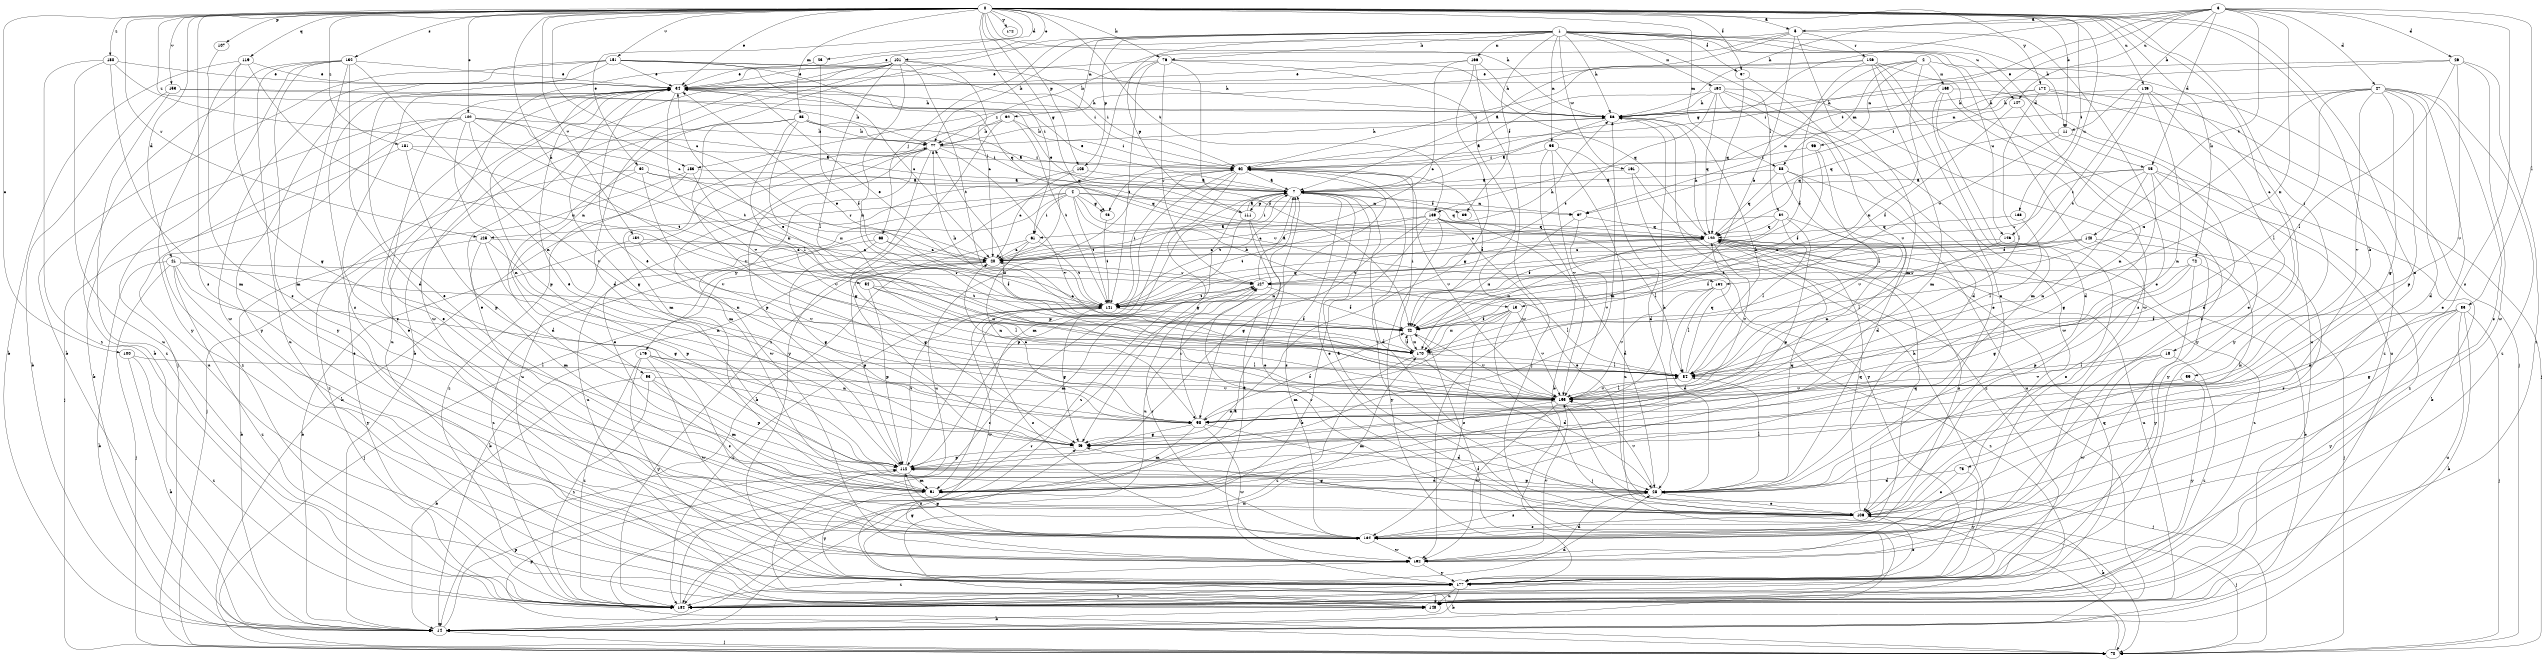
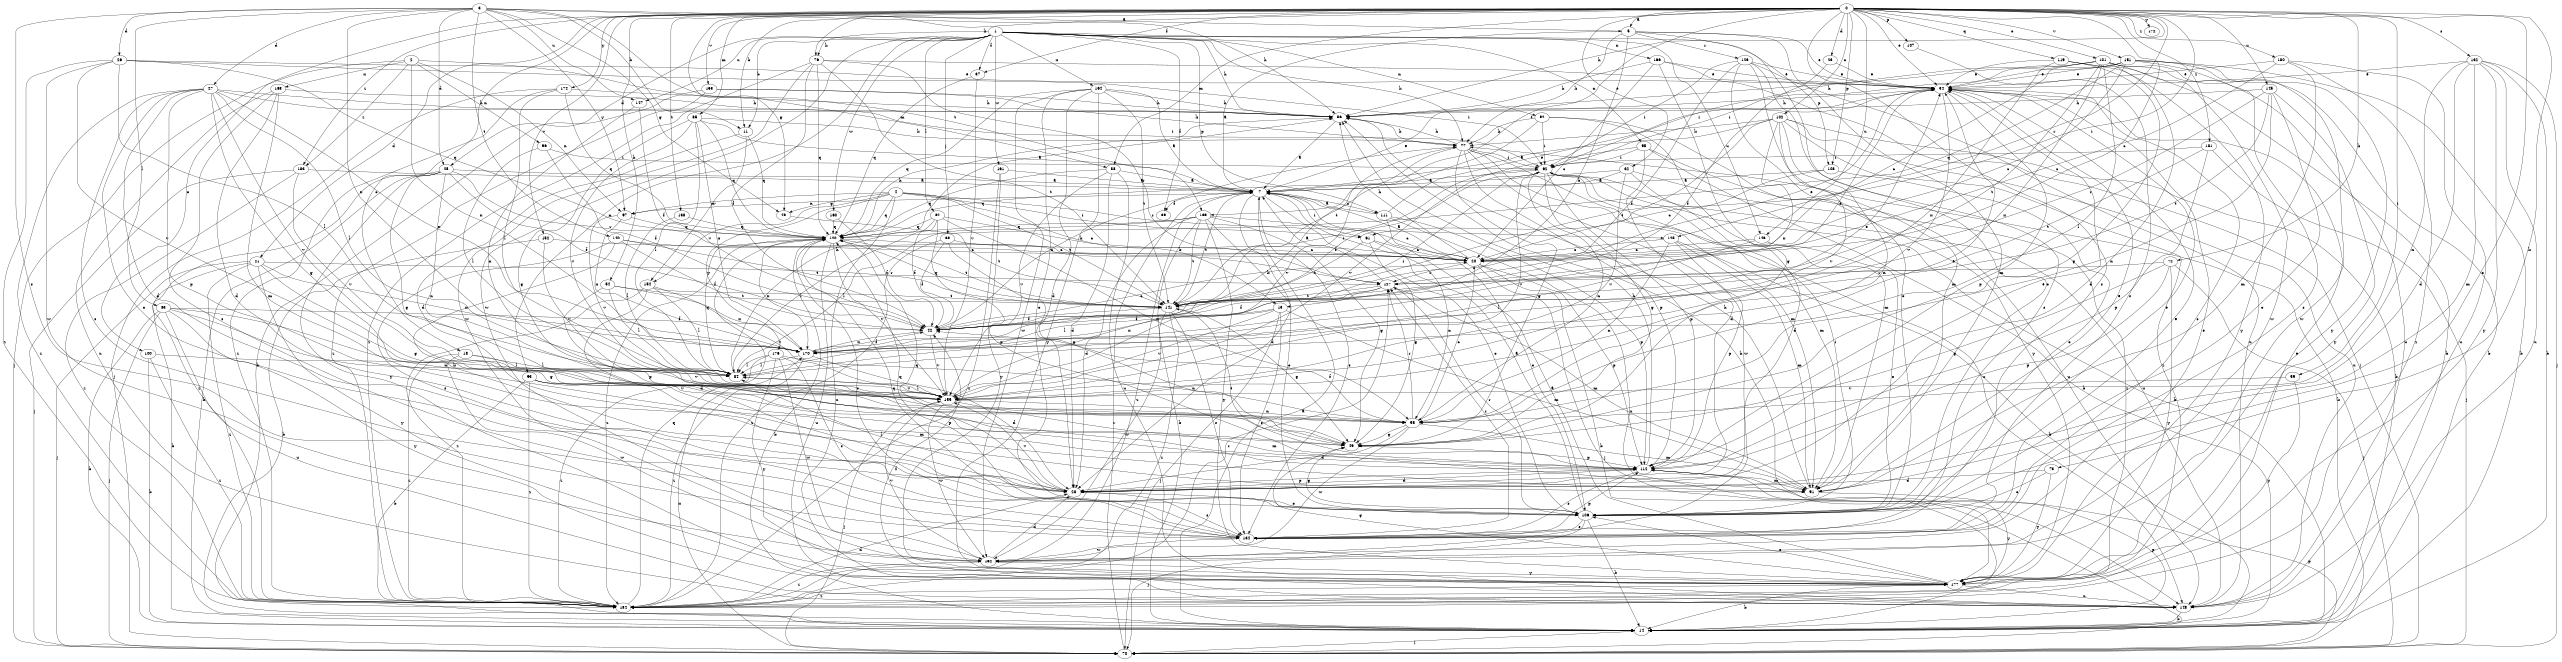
(1954, 118) -> (603, 118)
none -> (470, 165)
(1260, 204) -> (1348, 204)
none -> (834, 215)
